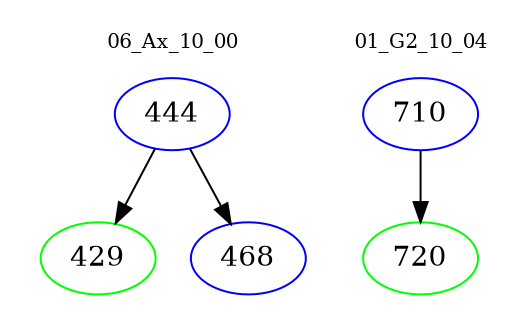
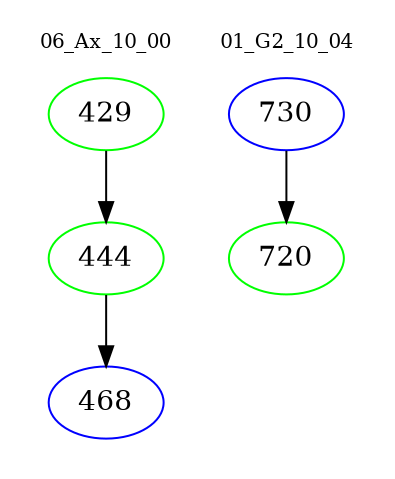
(172, 114) -> (106, 258)
(421, 114) -> (286, 114)
(140, 177) -> (106, 176)
